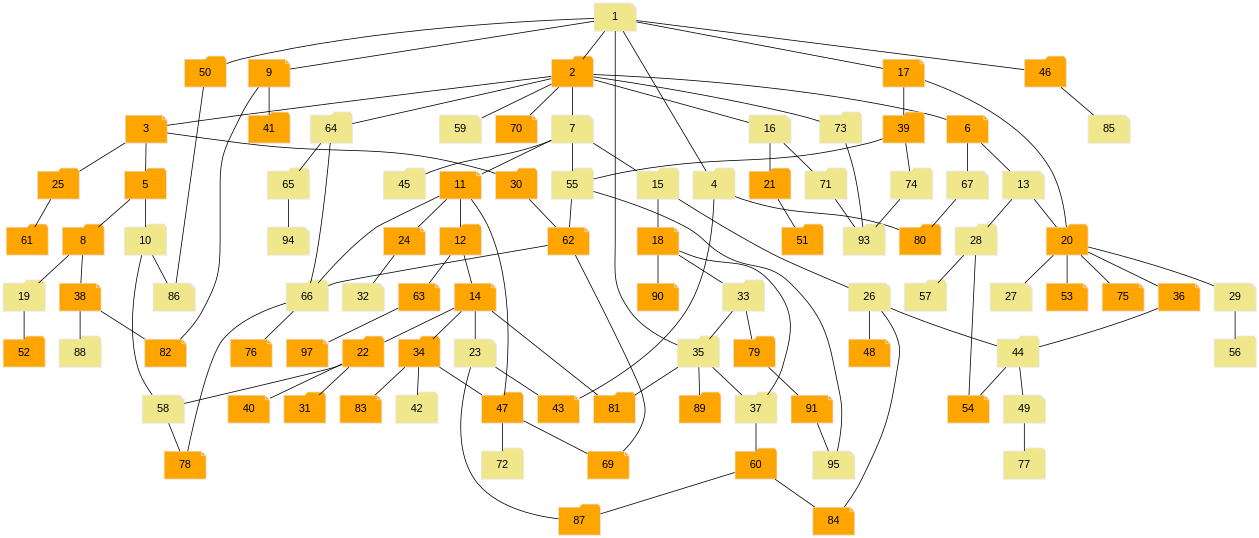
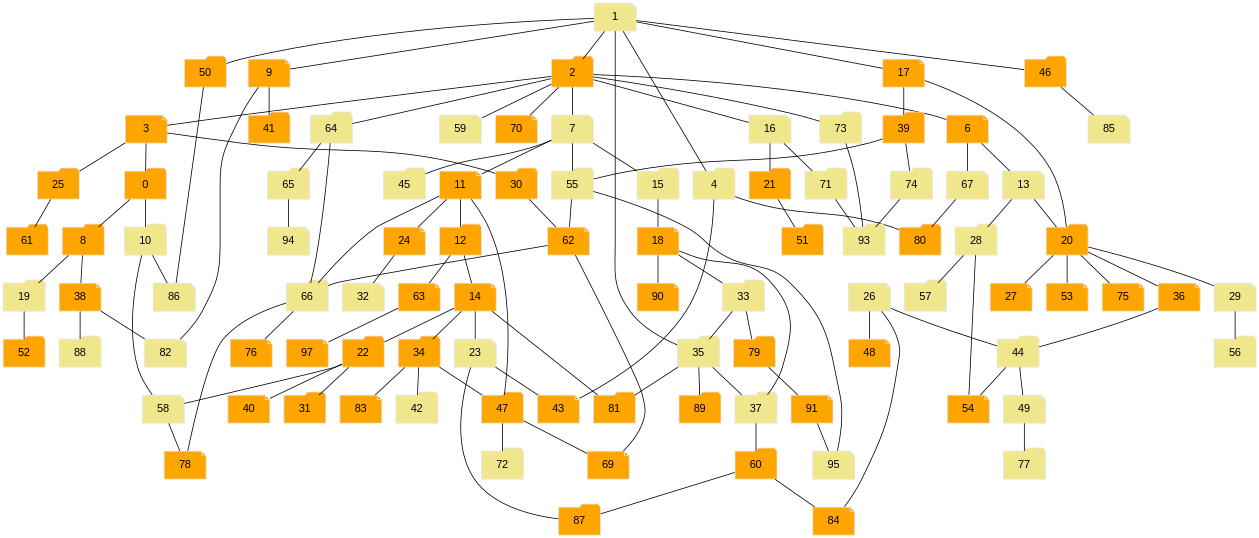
(145, 185) -> (145, 185)
(761, 248) -> none
(1011, 297) -> (1011, 297)
(166, 353) -> (166, 353)
